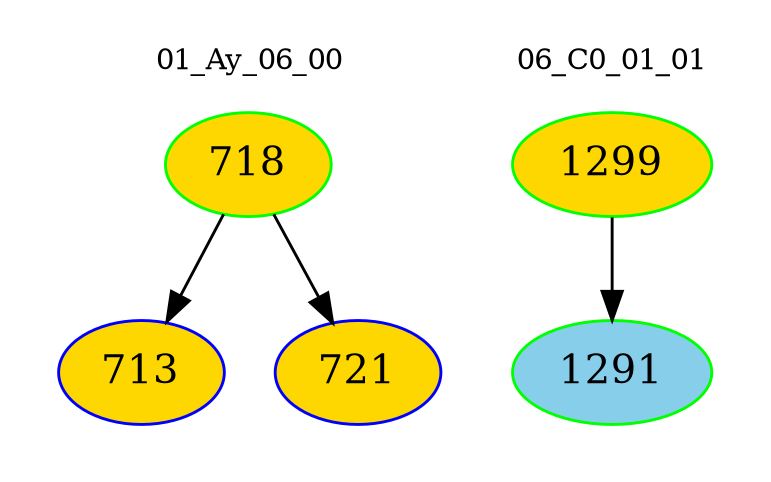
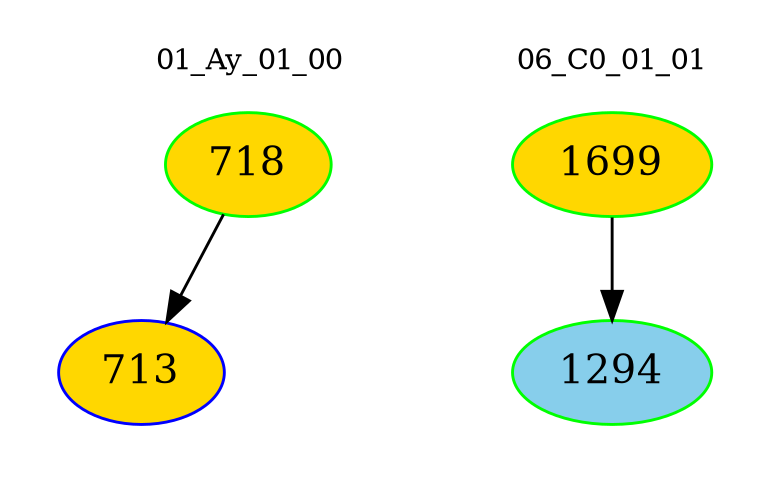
(250, 62) -> (250, 62)
(612, 165) -> (612, 165)
(358, 372) -> none
(612, 372) -> (612, 372)
